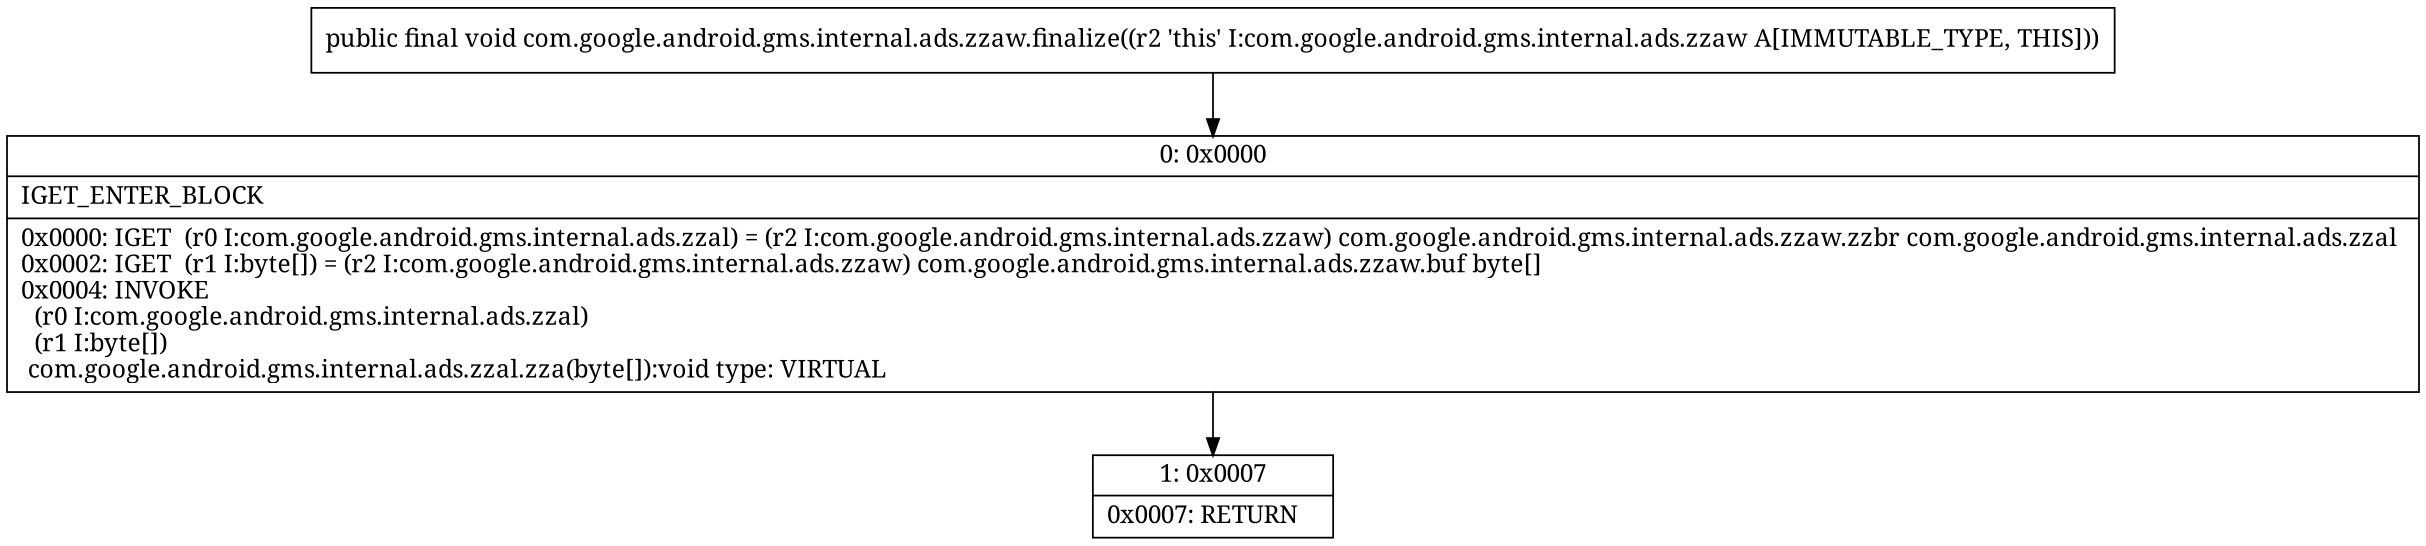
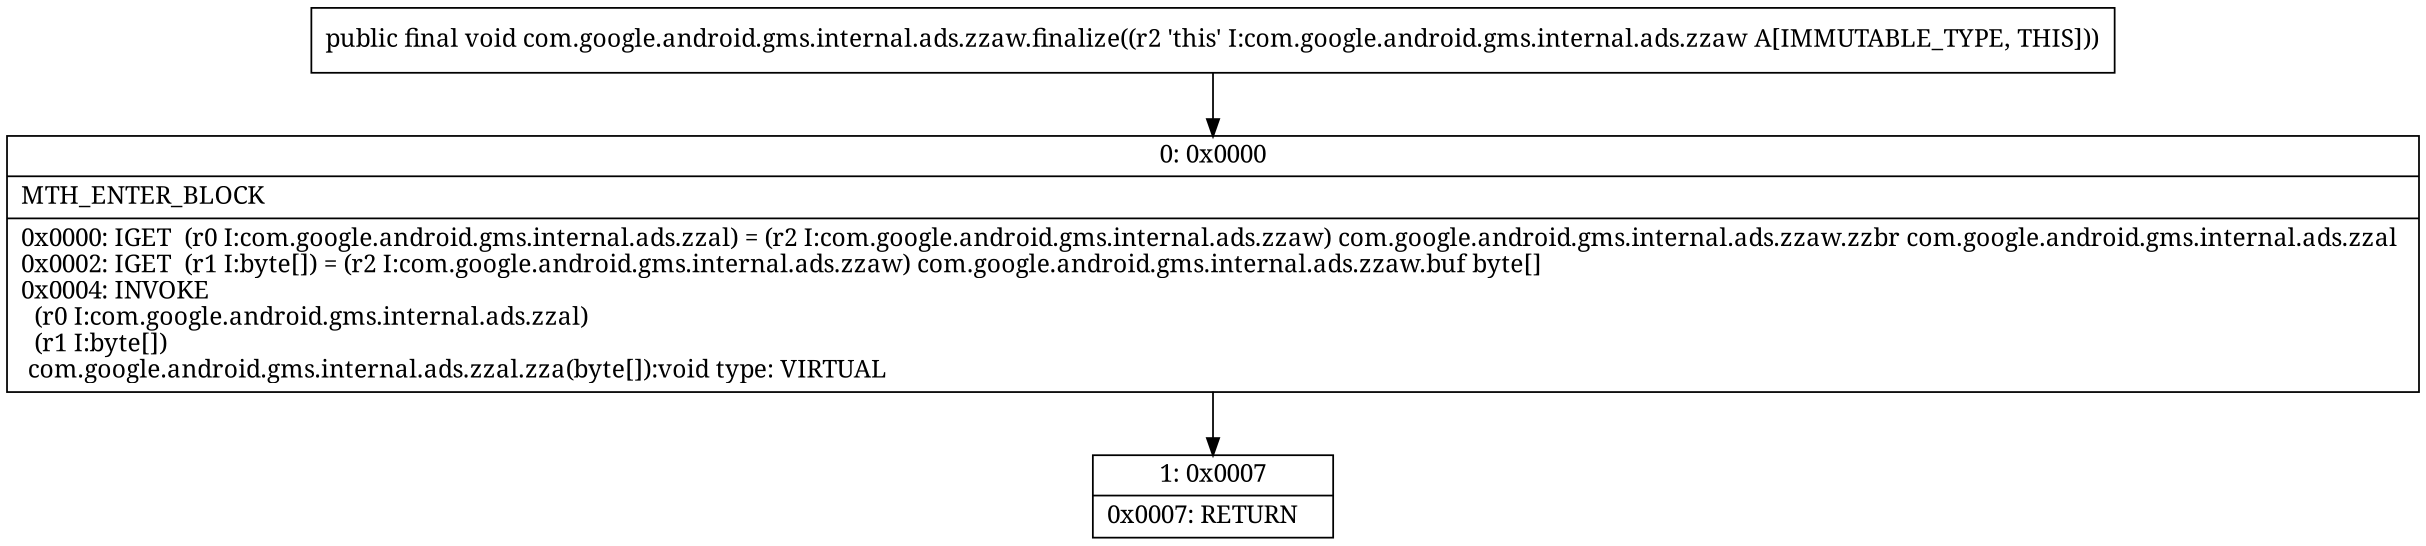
(143, 196) -> (143, 196)
